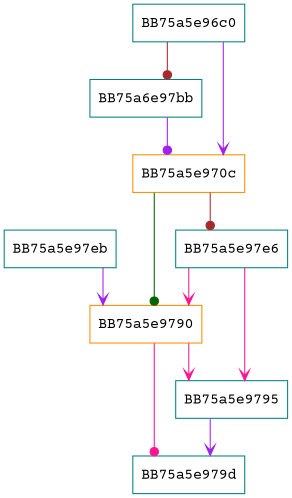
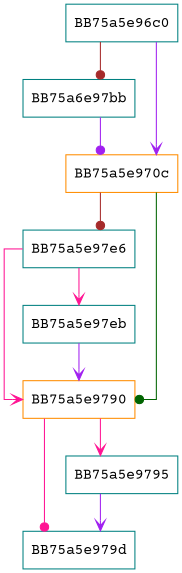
(245, 319) -> (79, 281)
